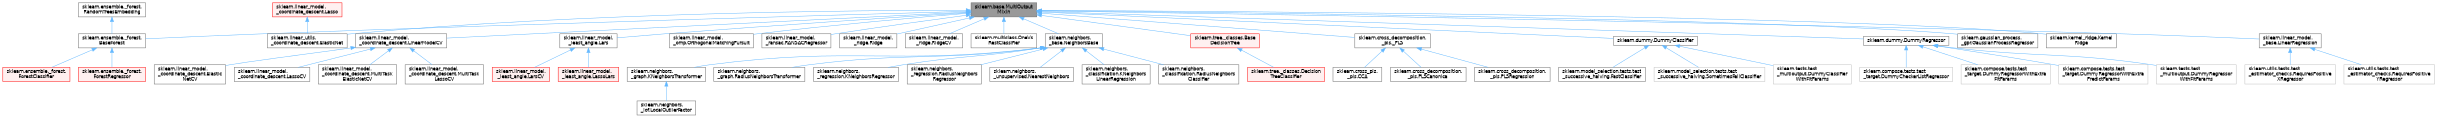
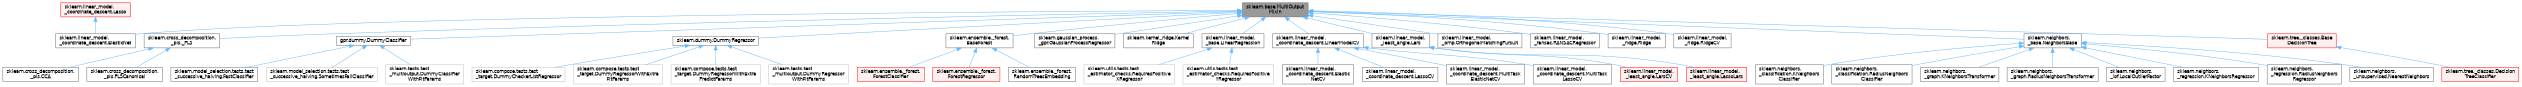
(112, 28) -> (1013, 59)
(307, 41) -> (96, 41)
(1004, 41) -> none
(1655, 41) -> (373, 41)
(1116, 74) -> (1789, 74)
(1357, 74) -> (41, 74)
(1512, 74) -> none
(666, 94) -> (2096, 58)
